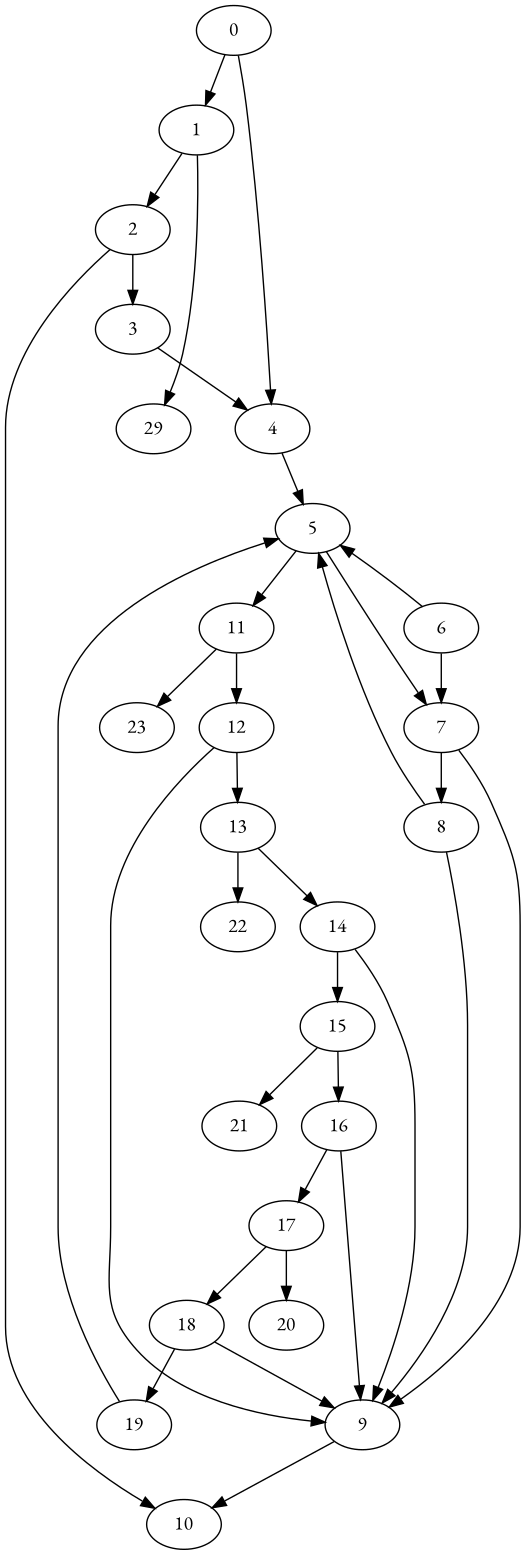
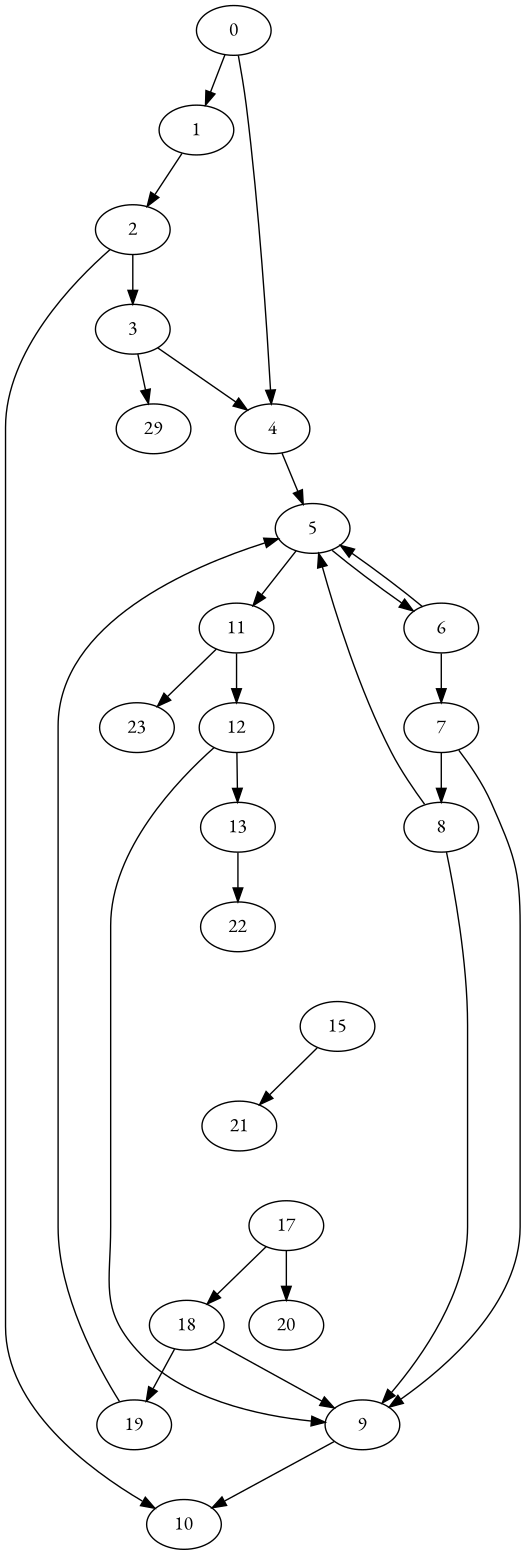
(194, 275) -> (142, 372)
(372, 623) -> (366, 577)
(338, 927) -> none
(339, 1126) -> none
